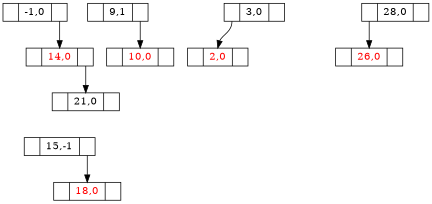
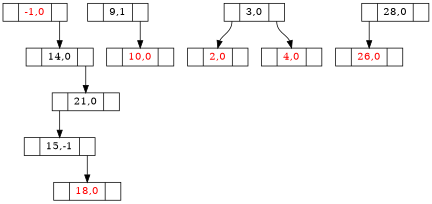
(35, 12) -> (35, 12)
(60, 57) -> (60, 57)
none -> (292, 57)
none -> (60, 120)
